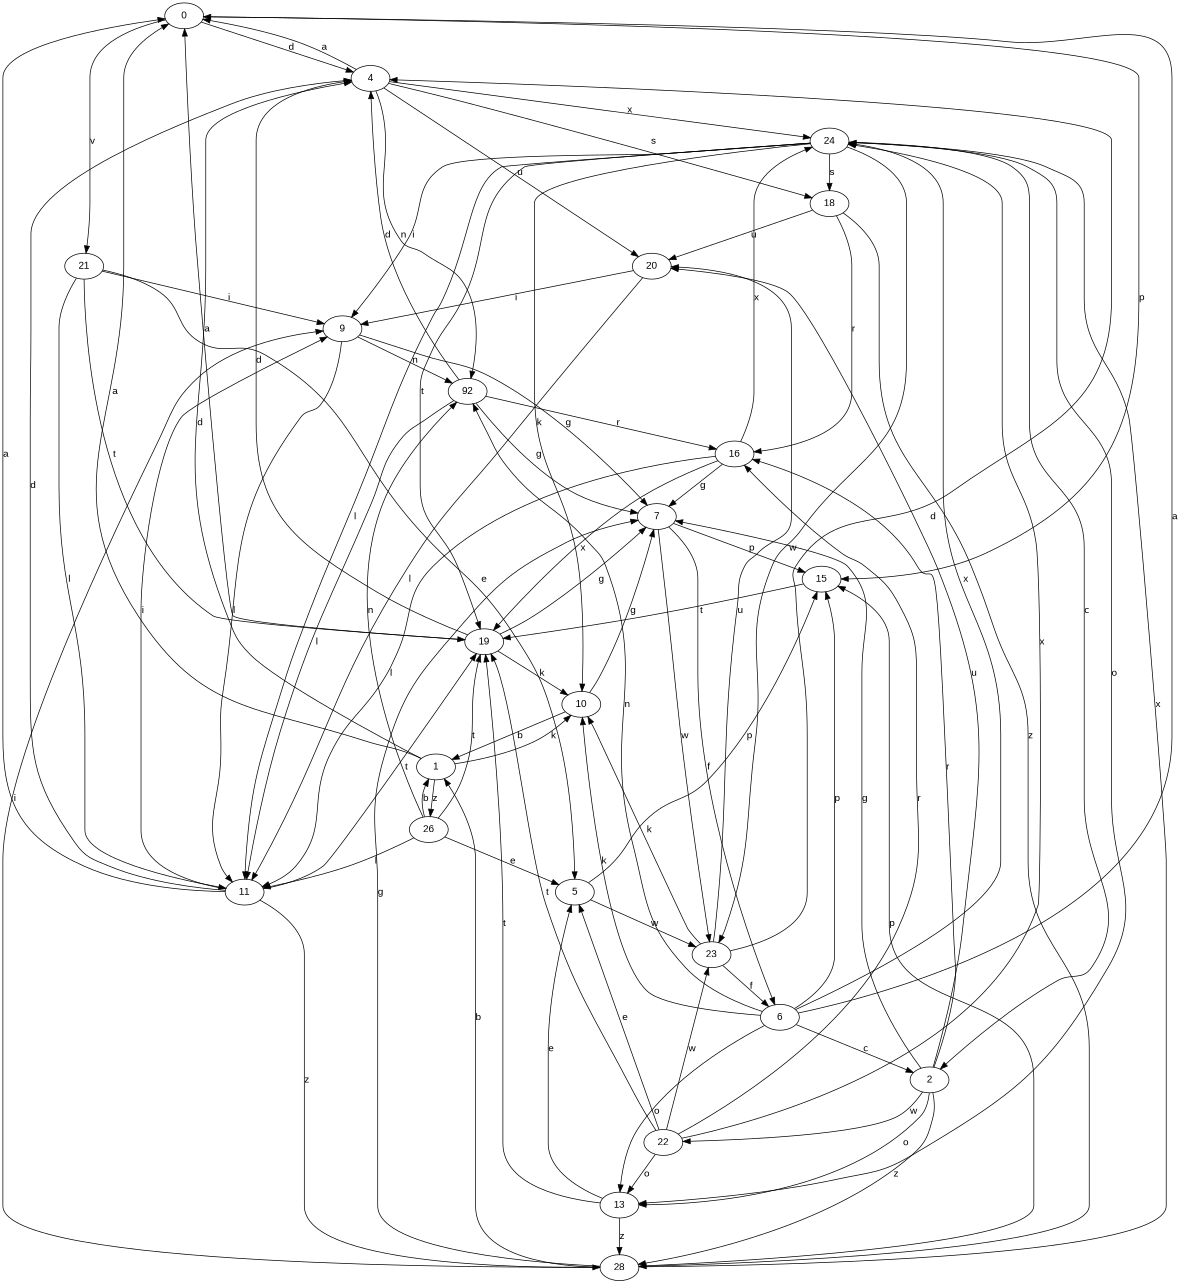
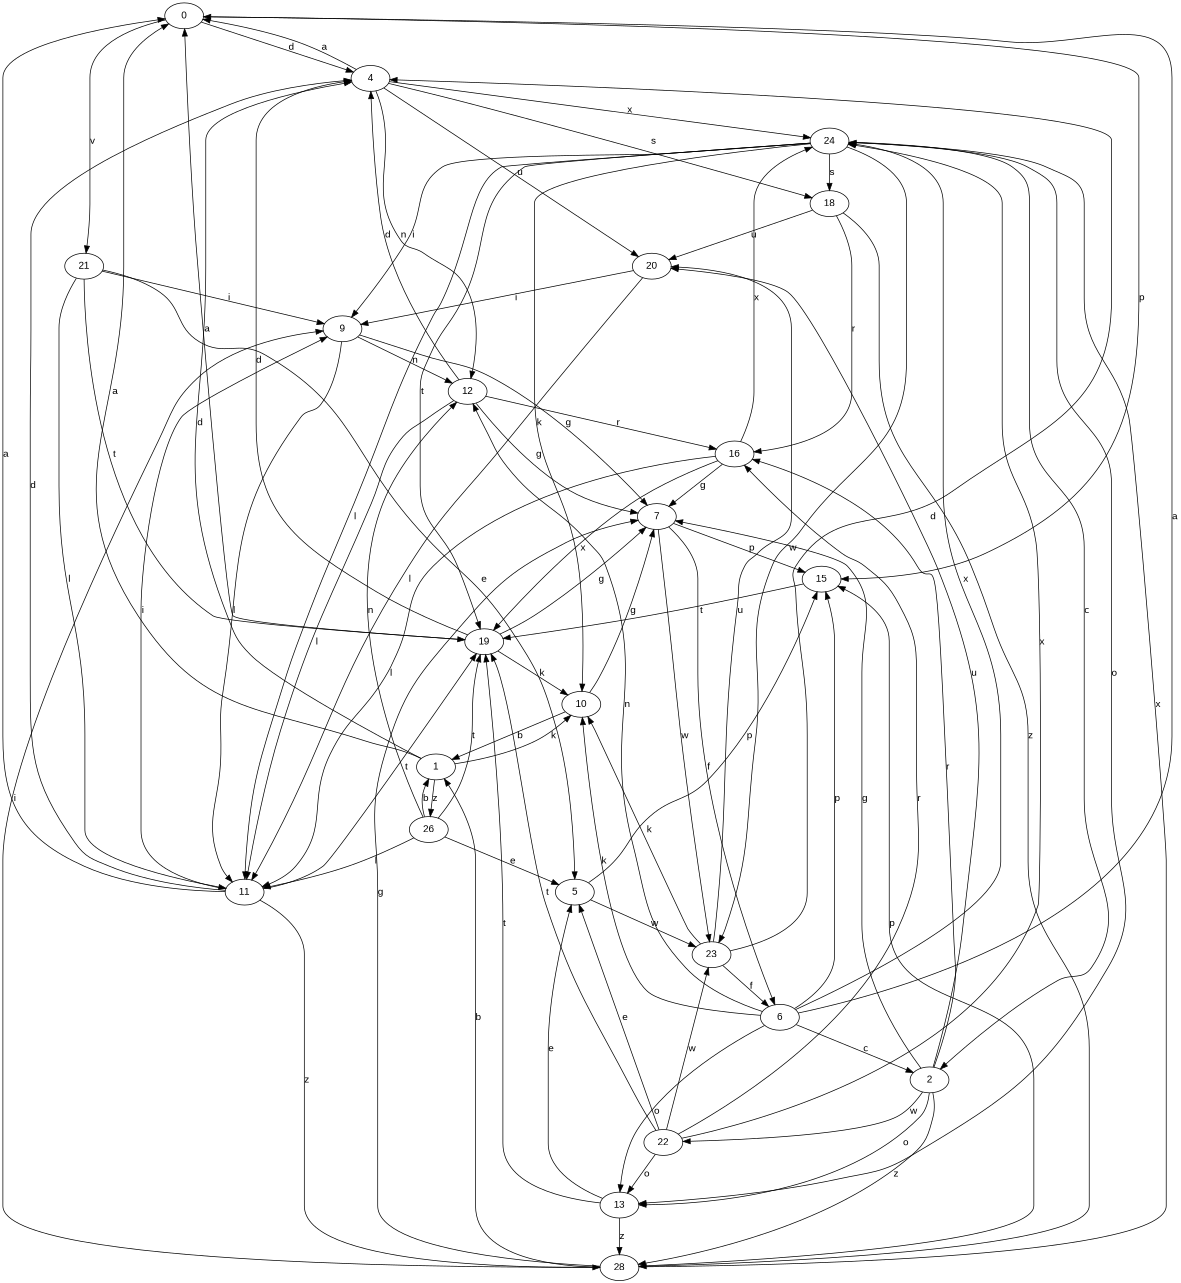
(468, 391) -> (468, 391)
